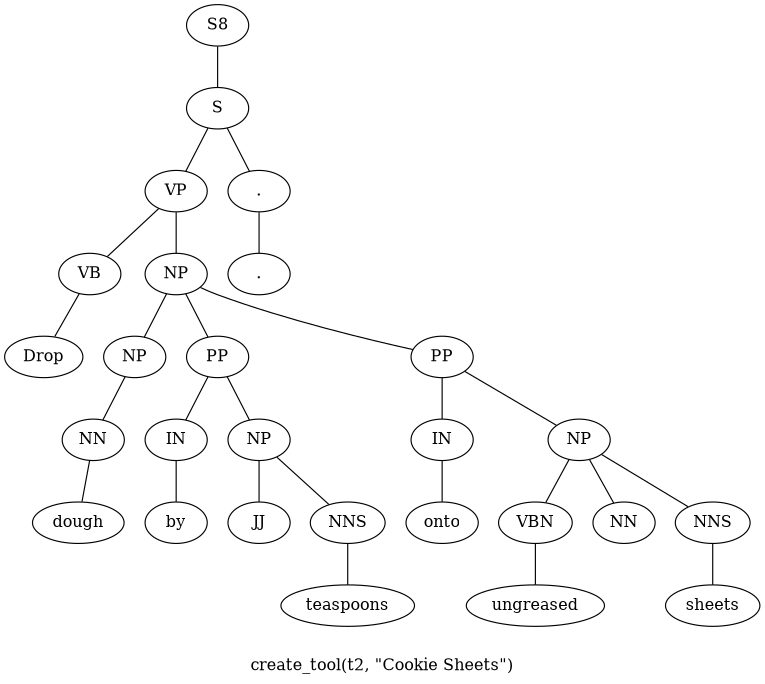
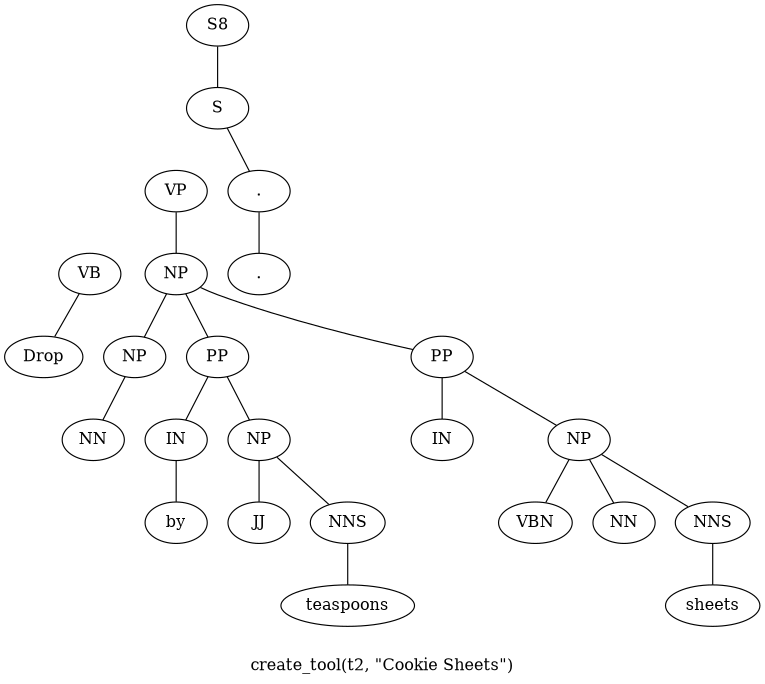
(197, 150) -> none
(133, 233) -> none
(78, 523) -> none
(442, 523) -> none
(535, 606) -> none
